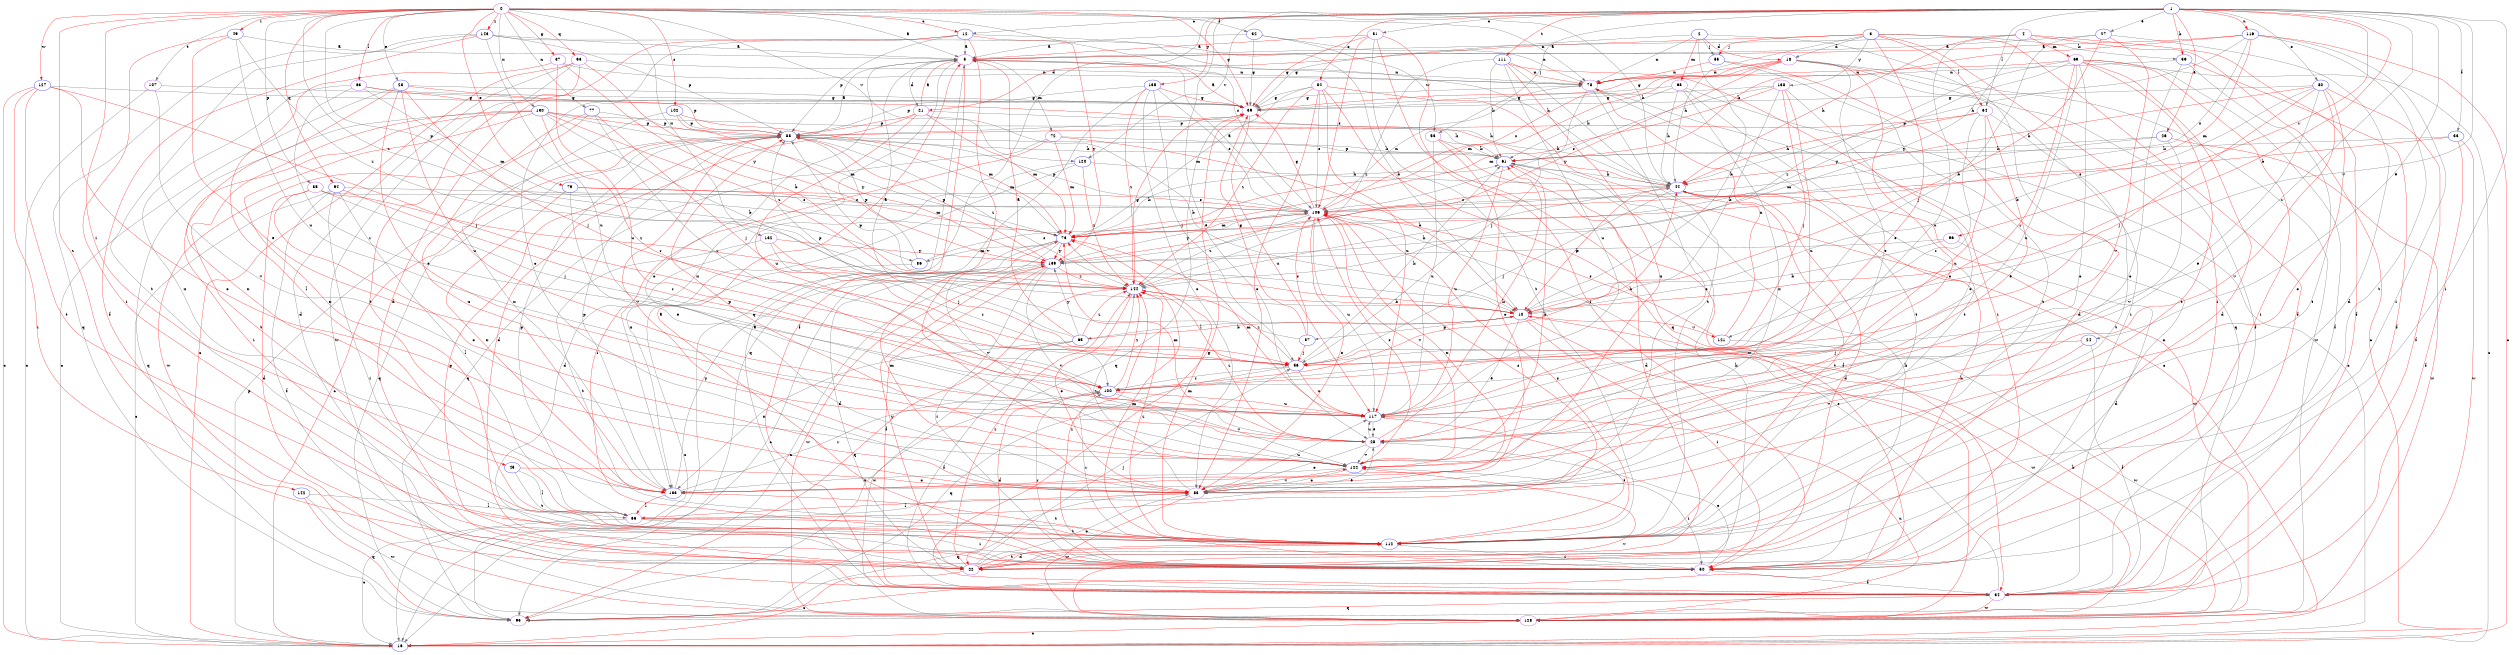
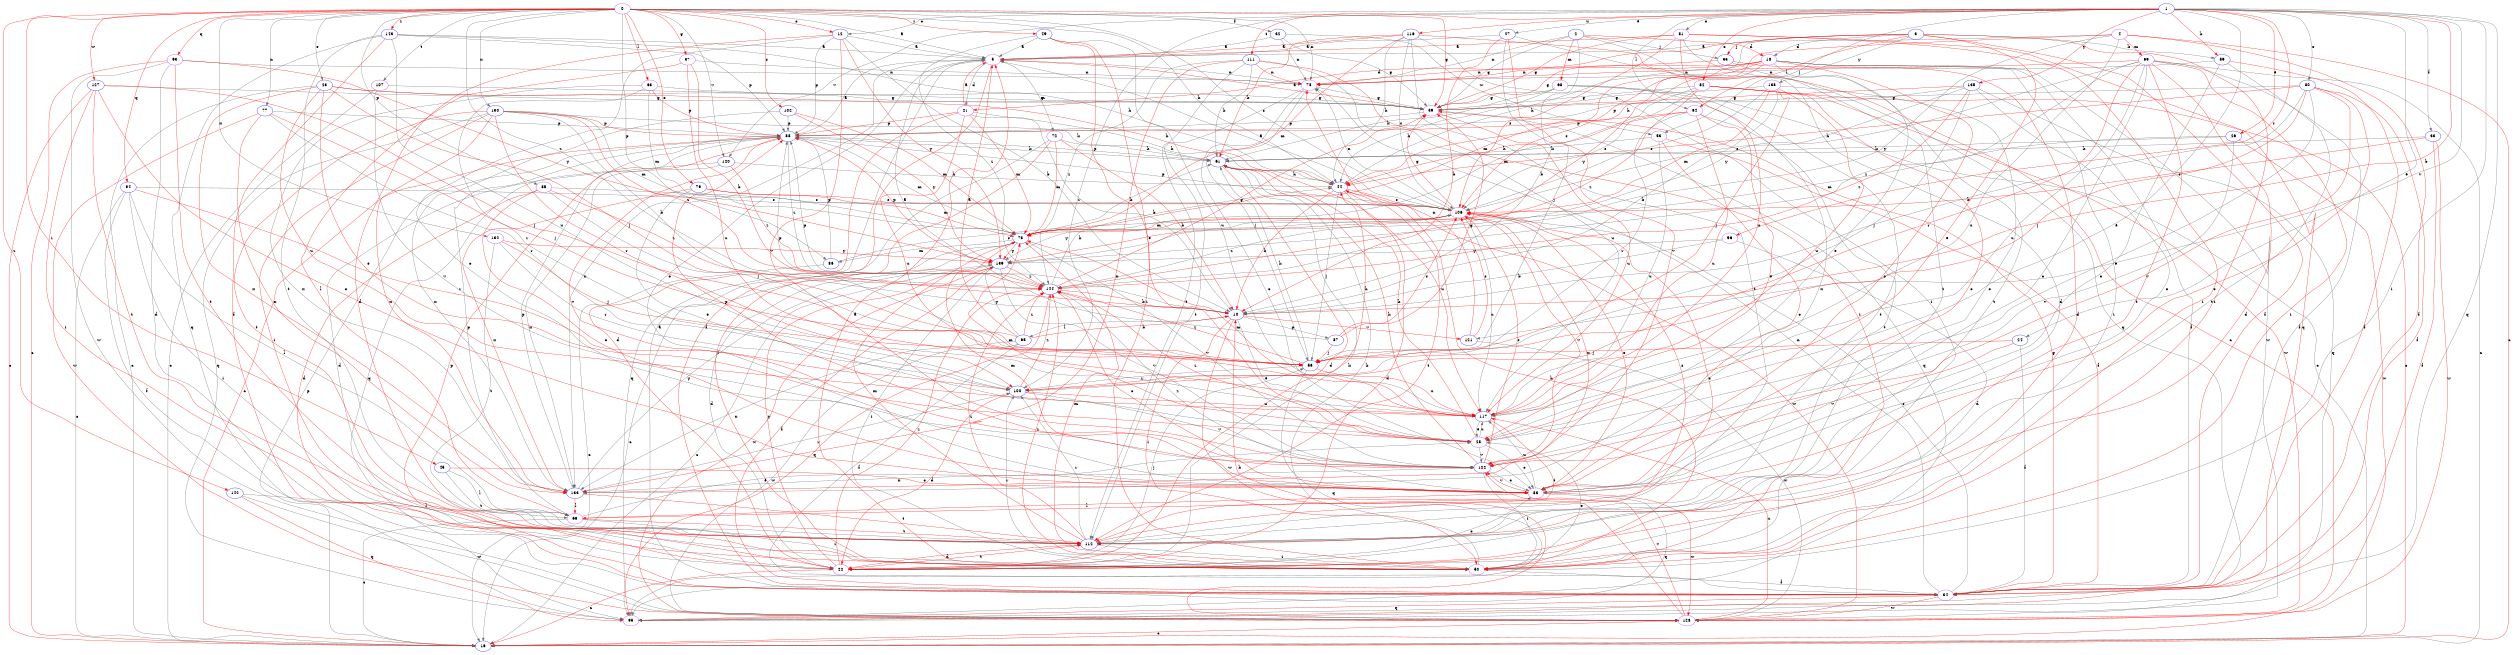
(1399, 226) -> (1727, 273)
